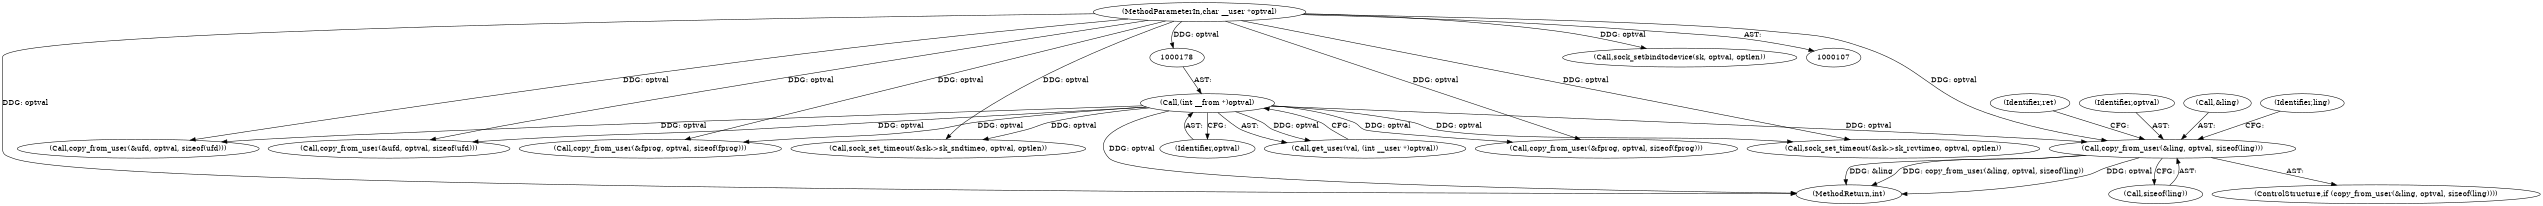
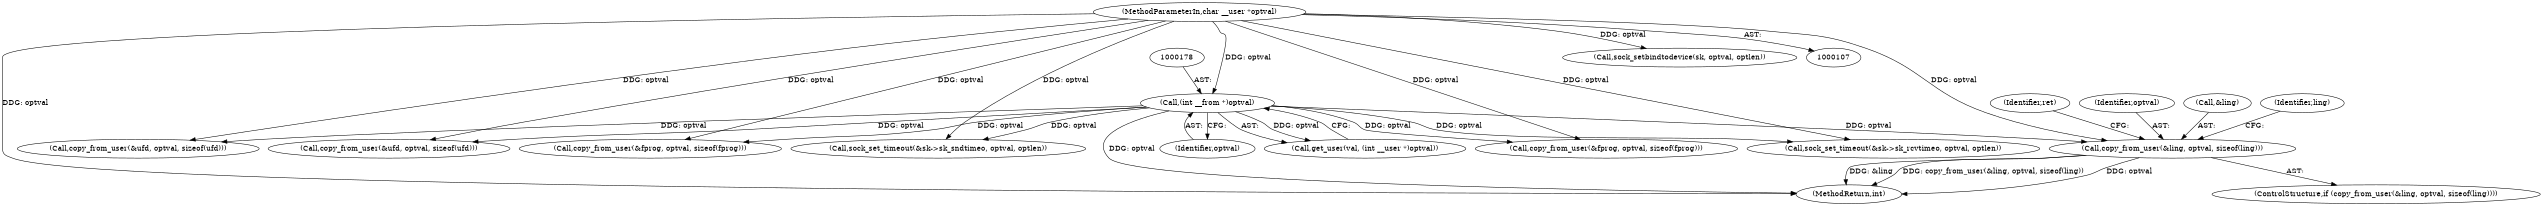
(1174, 31) -> (1224, 53)
(2156, 194) -> none
